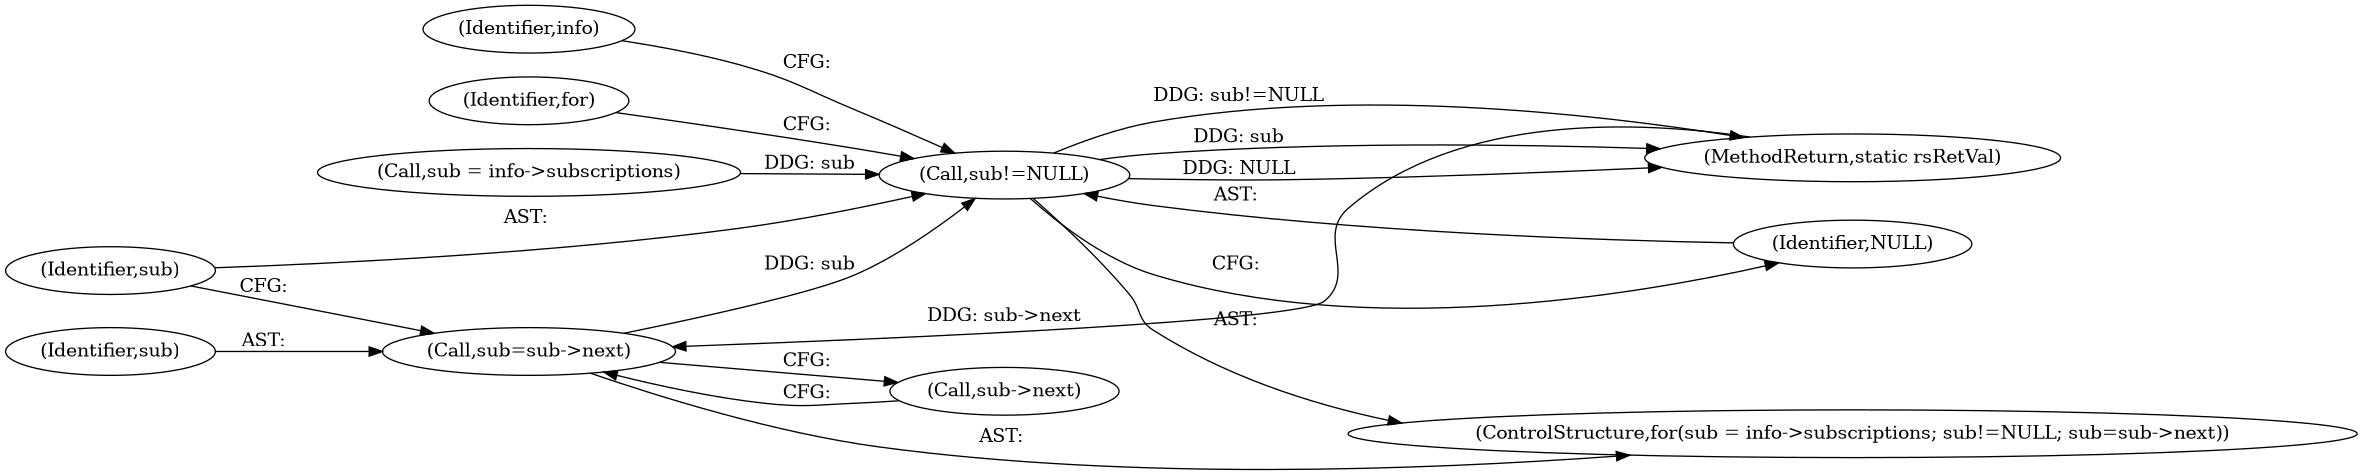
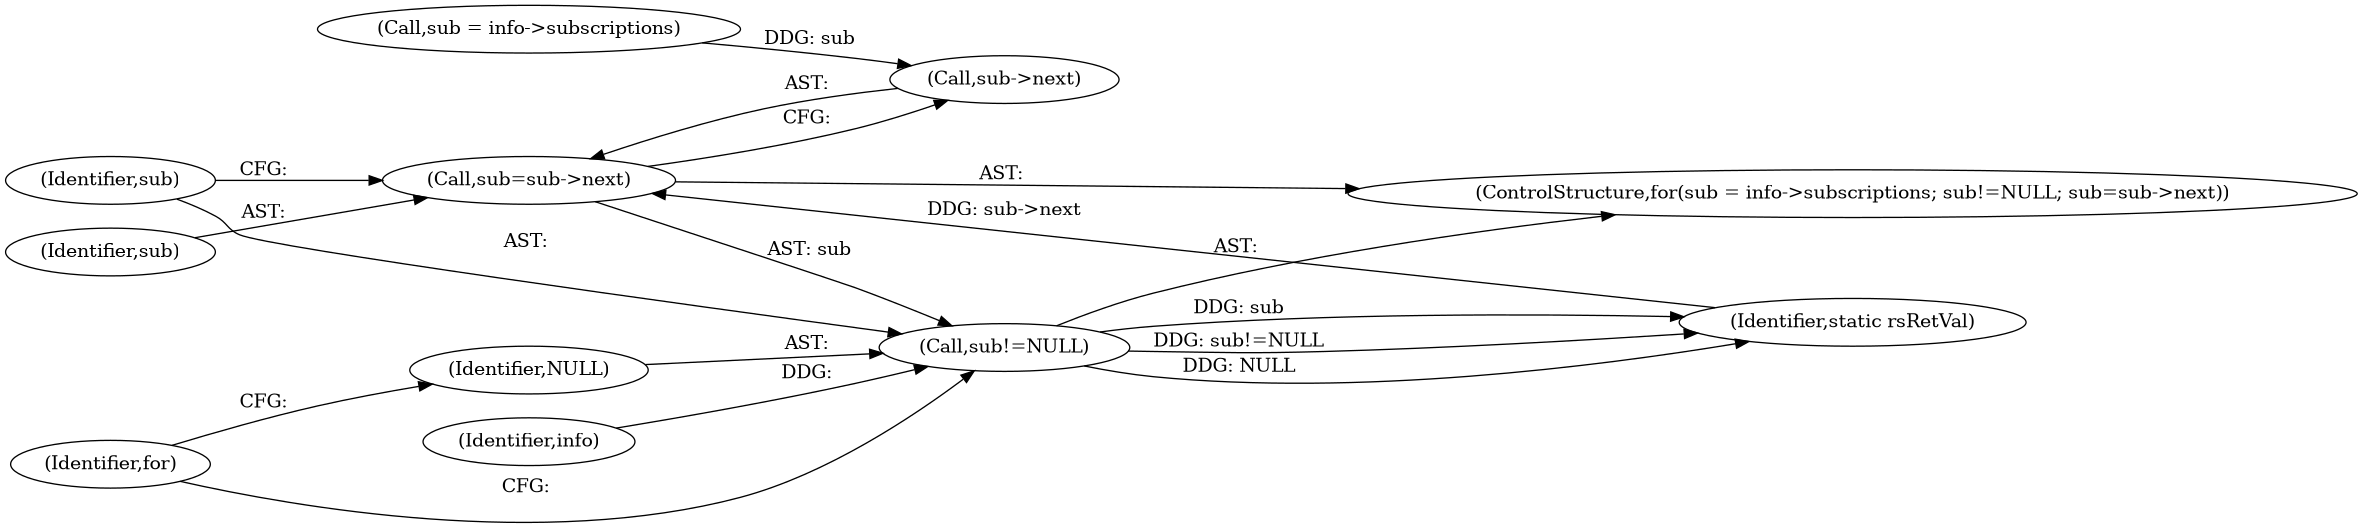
(810, 63) -> (810, 373)
(1853, 158) -> (1853, 322)
(803, 174) -> (800, 52)
(810, 265) -> (810, 250)
(1387, 308) -> (294, 411)
(810, 393) -> (810, 84)
